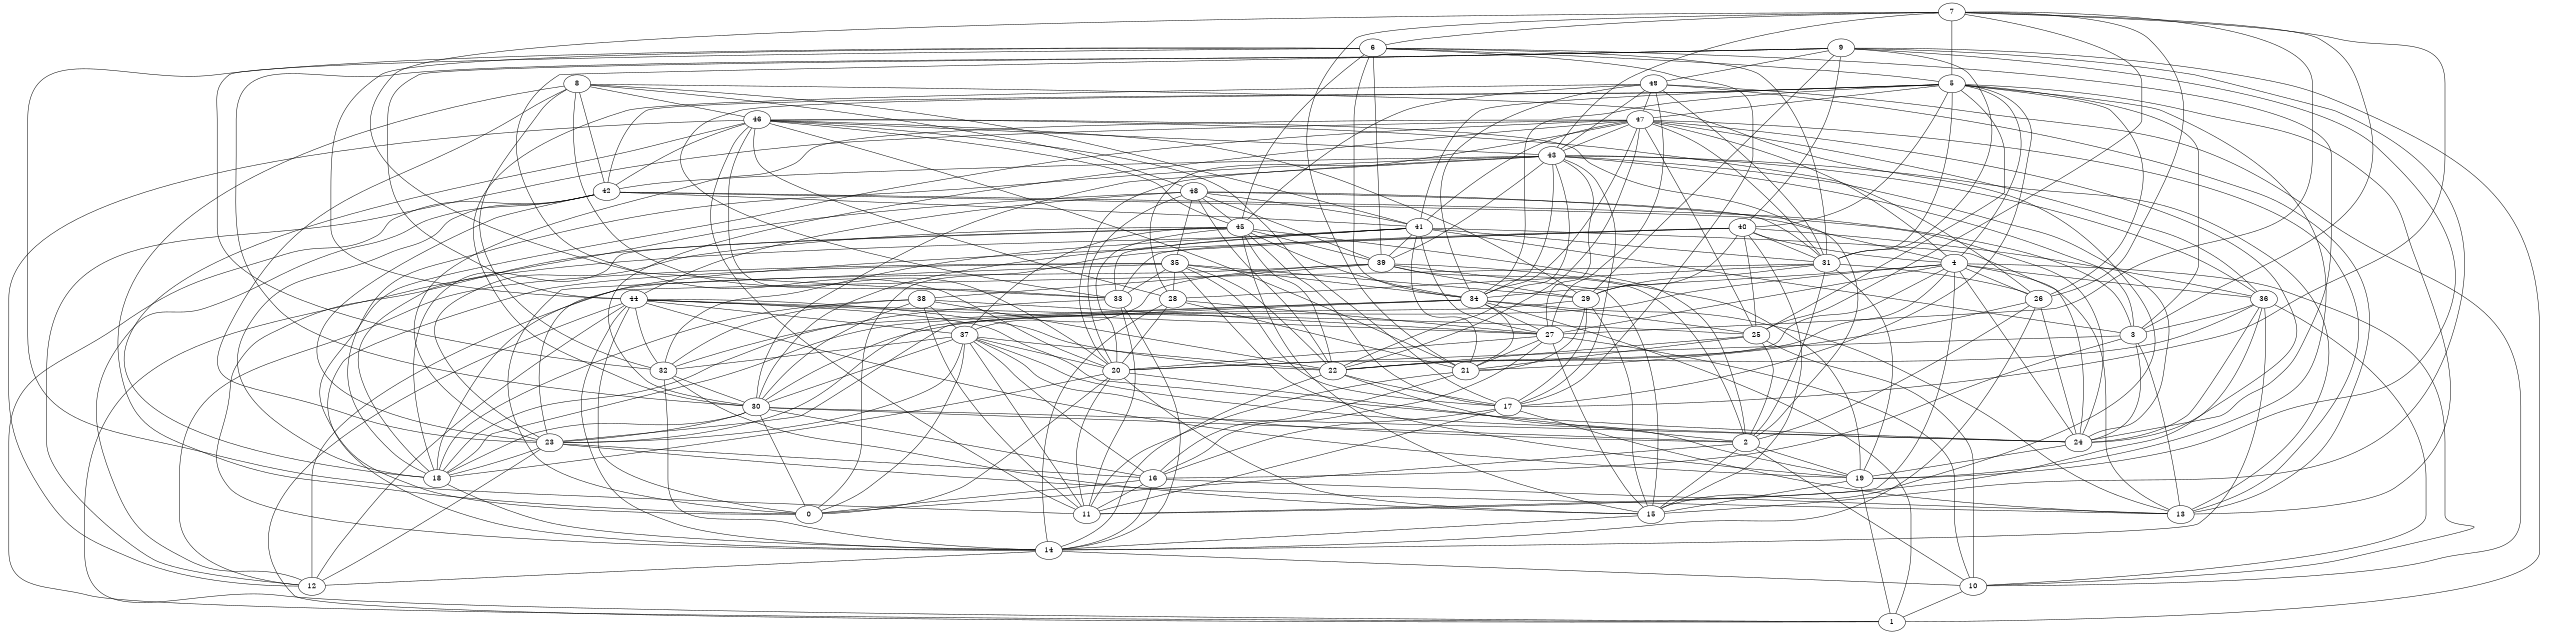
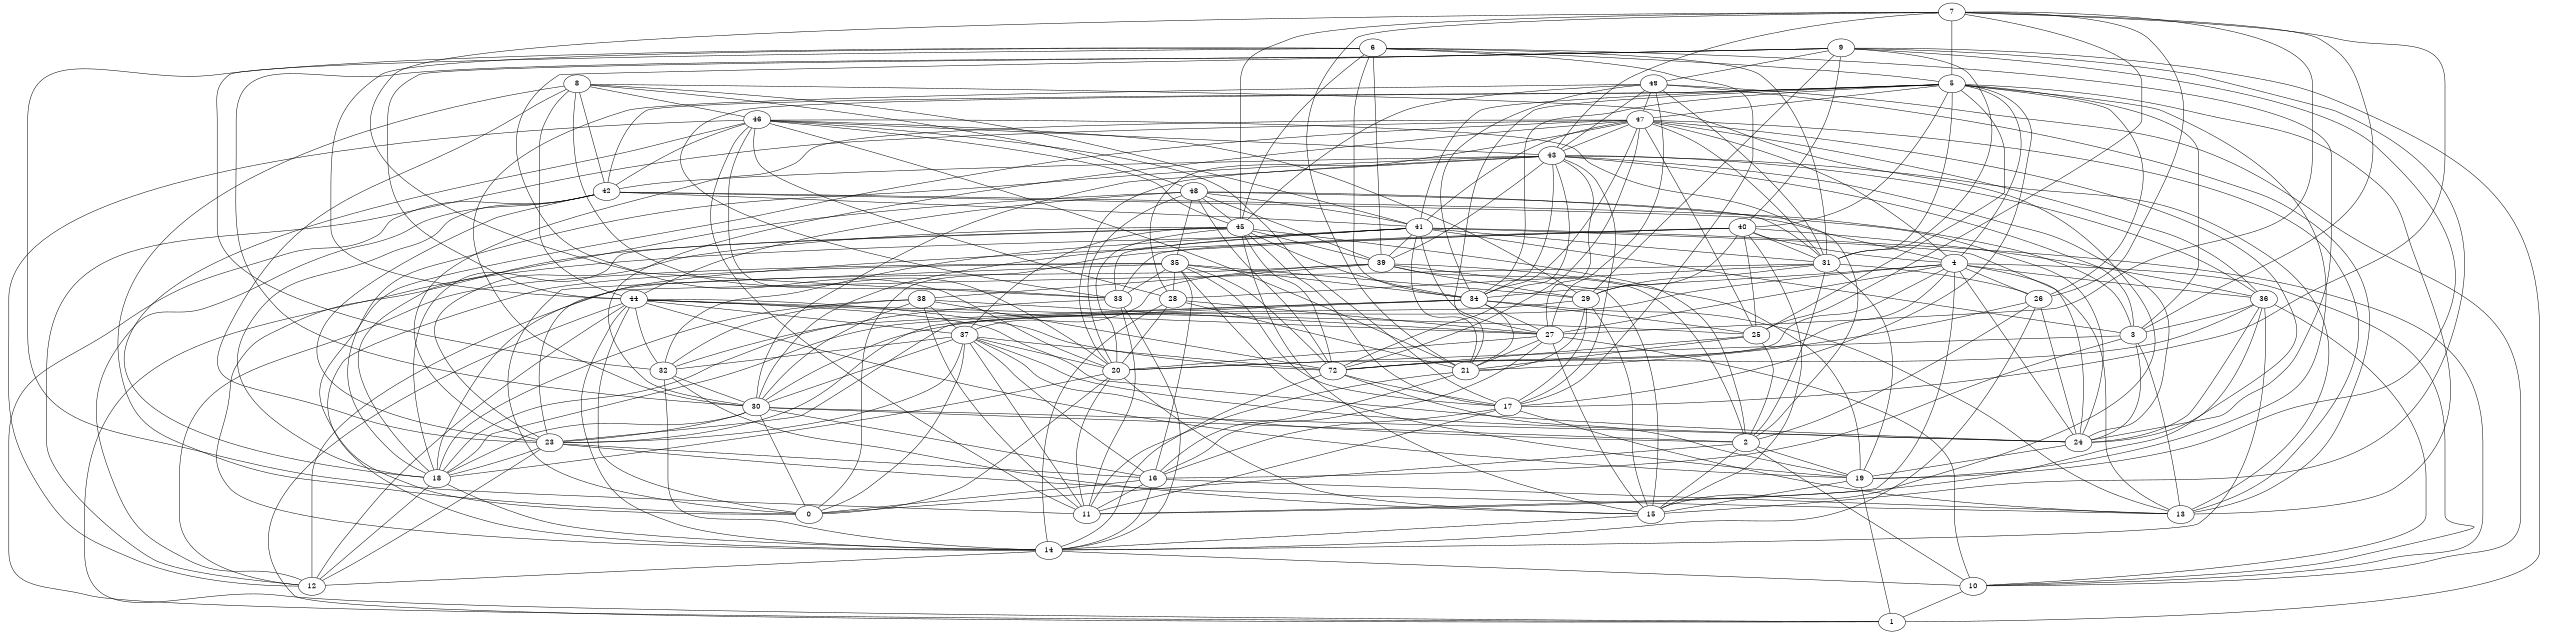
(1661, 21) -> (1510, 19)
none -> (1606, 101)
(1417, 134) -> none
(489, 260) -> (539, 218)
(1333, 371) -> (1333, 371)
none -> (1180, 375)
(1752, 391) -> none
(1371, 402) -> none
(1942, 414) -> (2293, 286)
none -> (374, 533)
